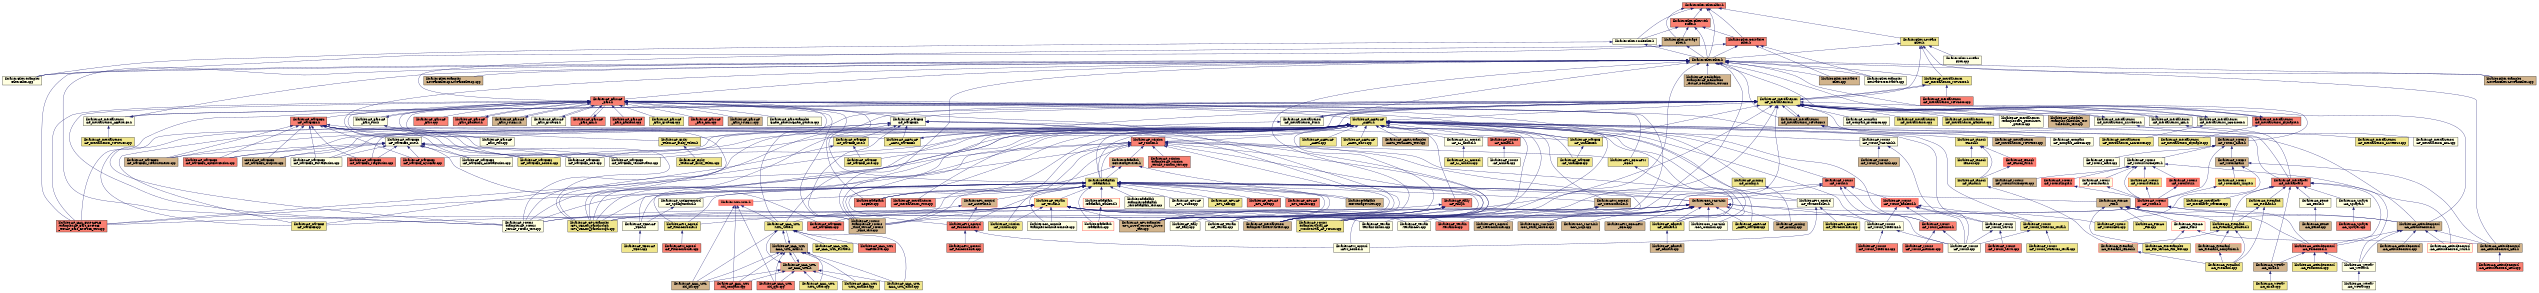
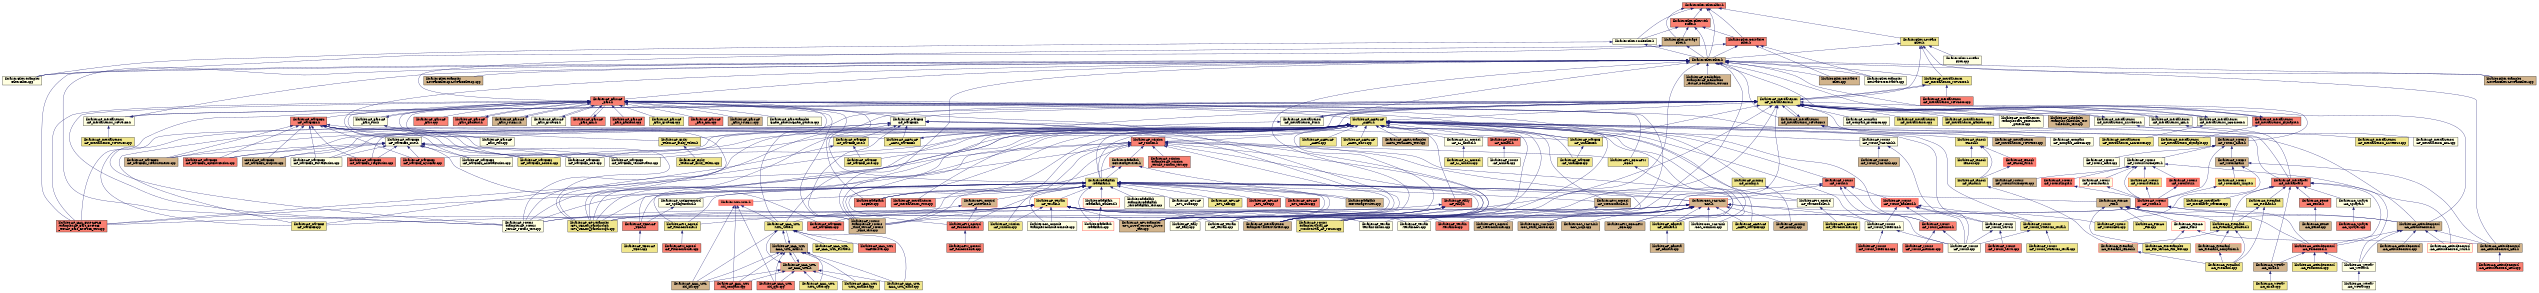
(109, 121) -> (109, 121)
(2315, 203) -> (2315, 203)
(640, 226) -> (640, 226)
(1352, 248) -> none
